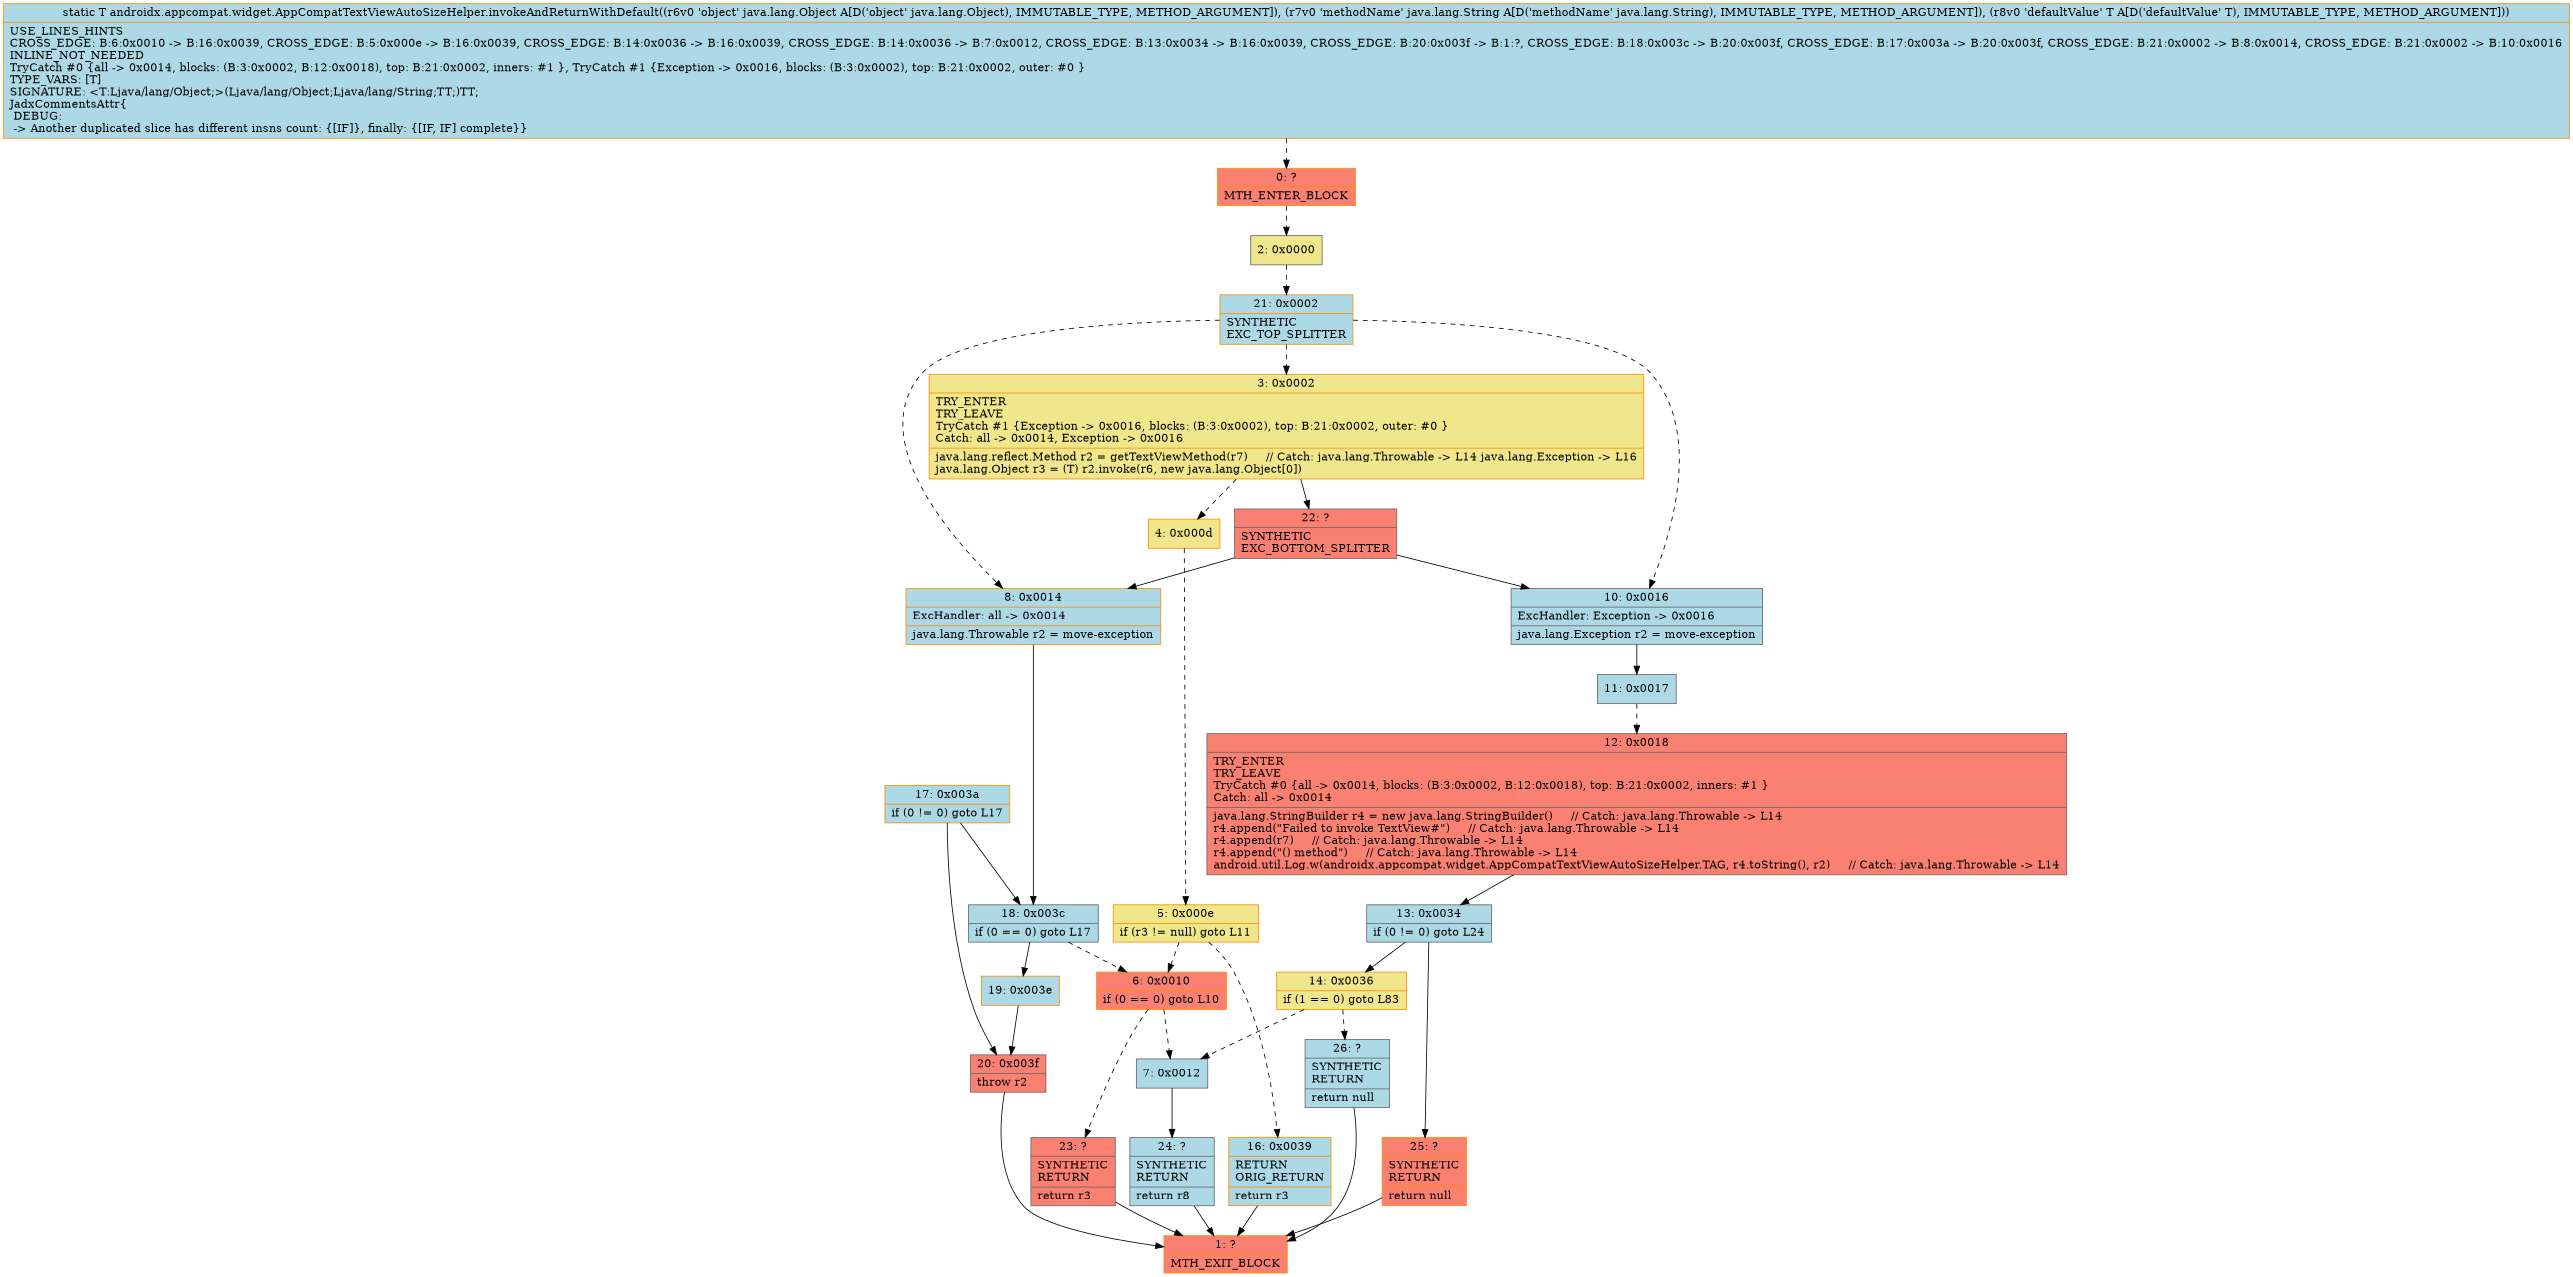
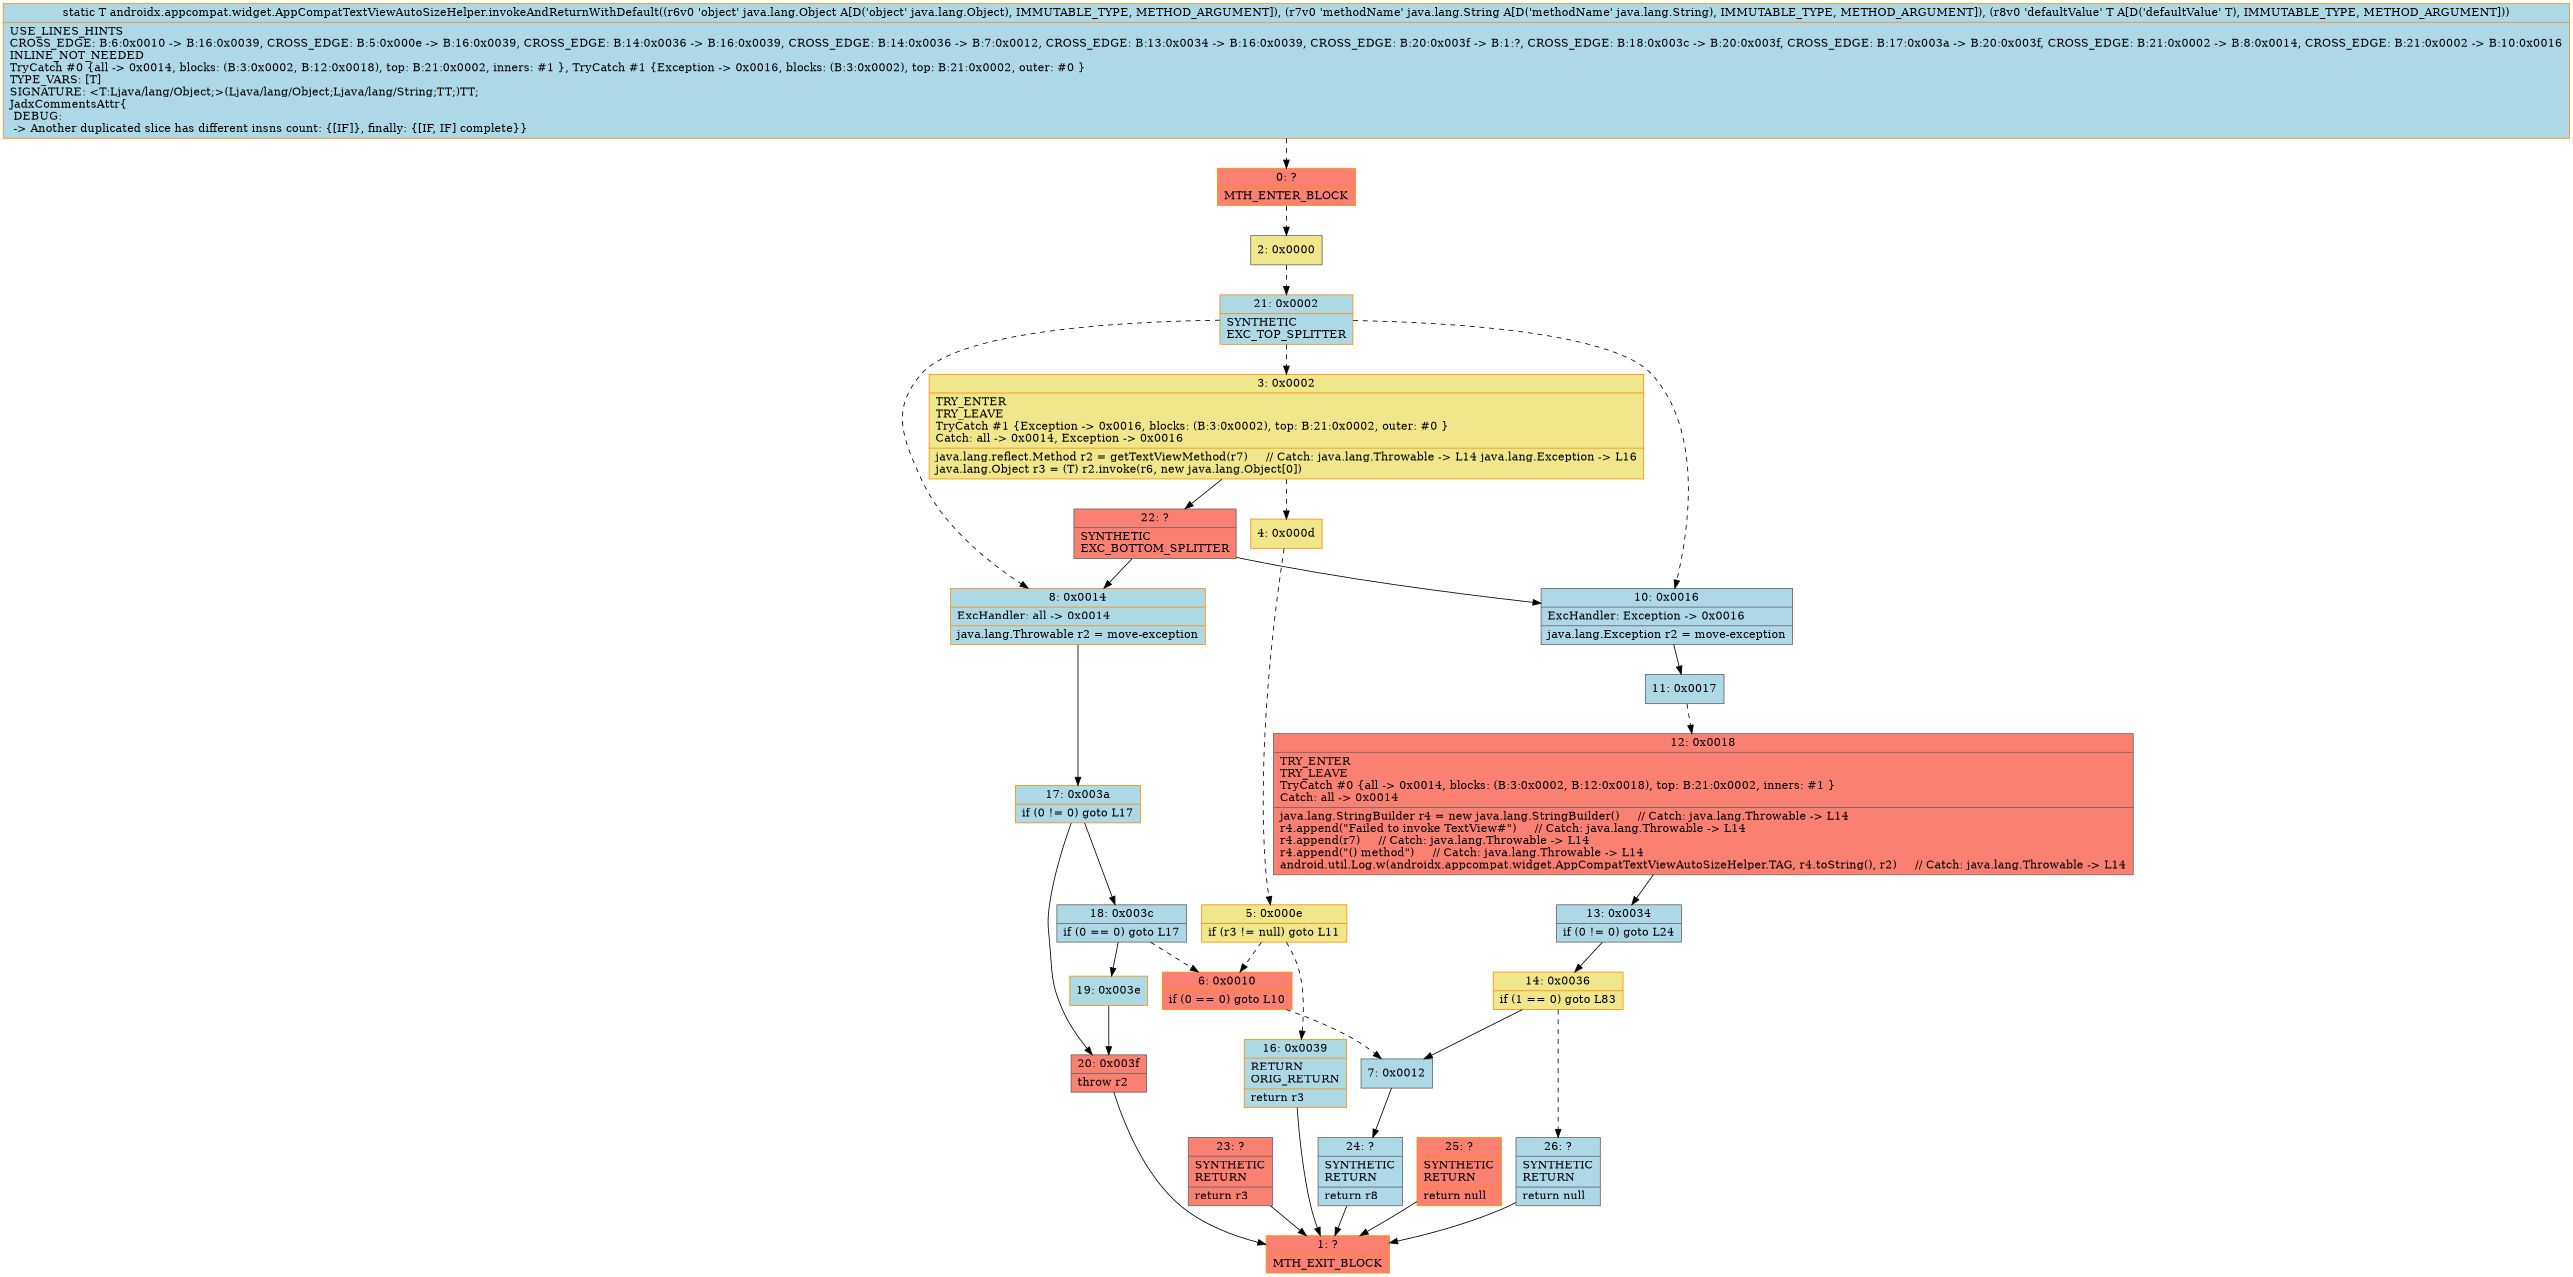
(1033, 770) -> (1078, 711)
(1252, 1035) -> (1477, 1032)
(1427, 1036) -> none
(1114, 1068) -> none
